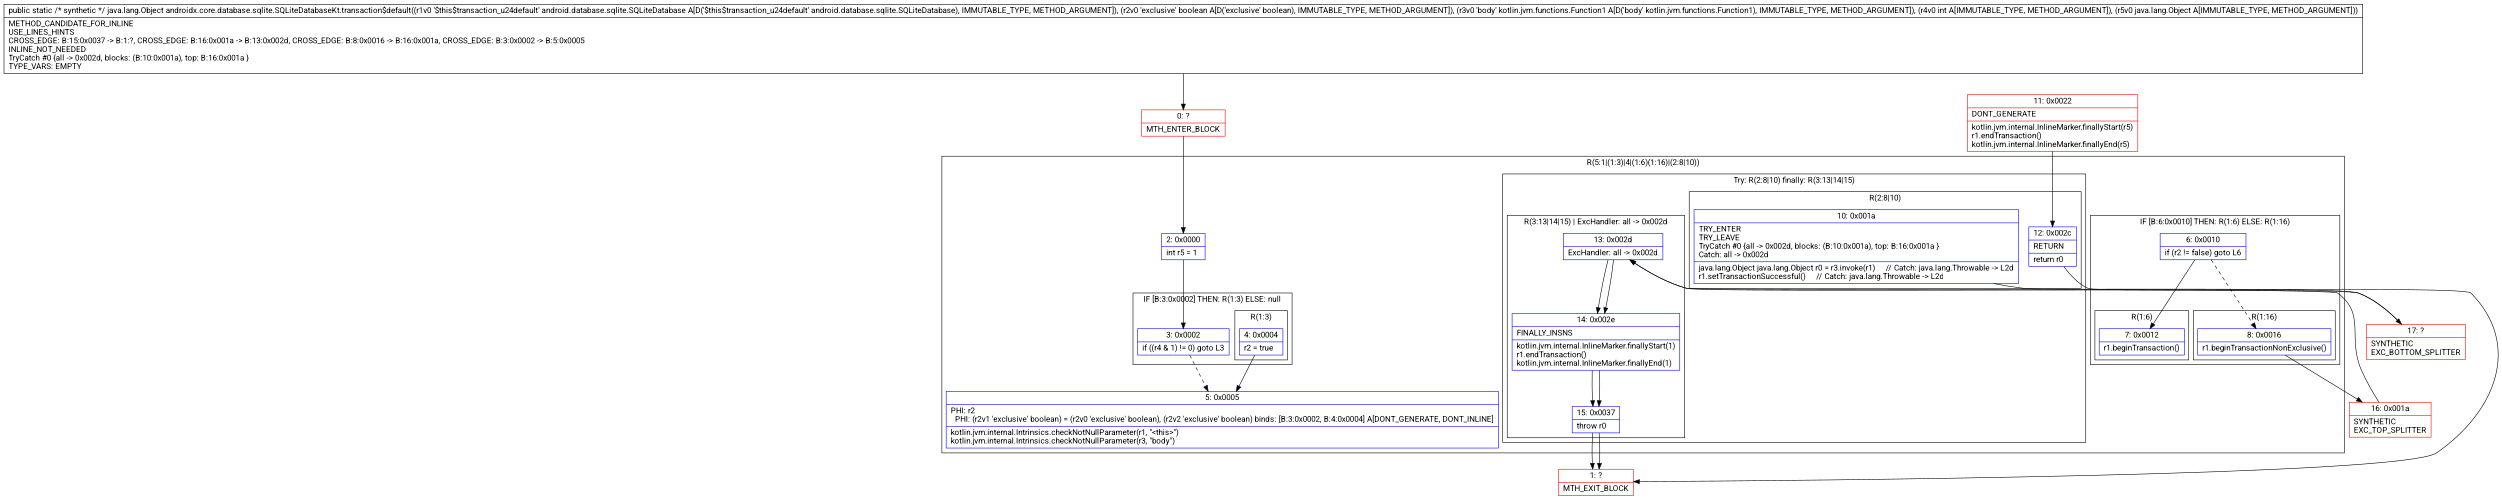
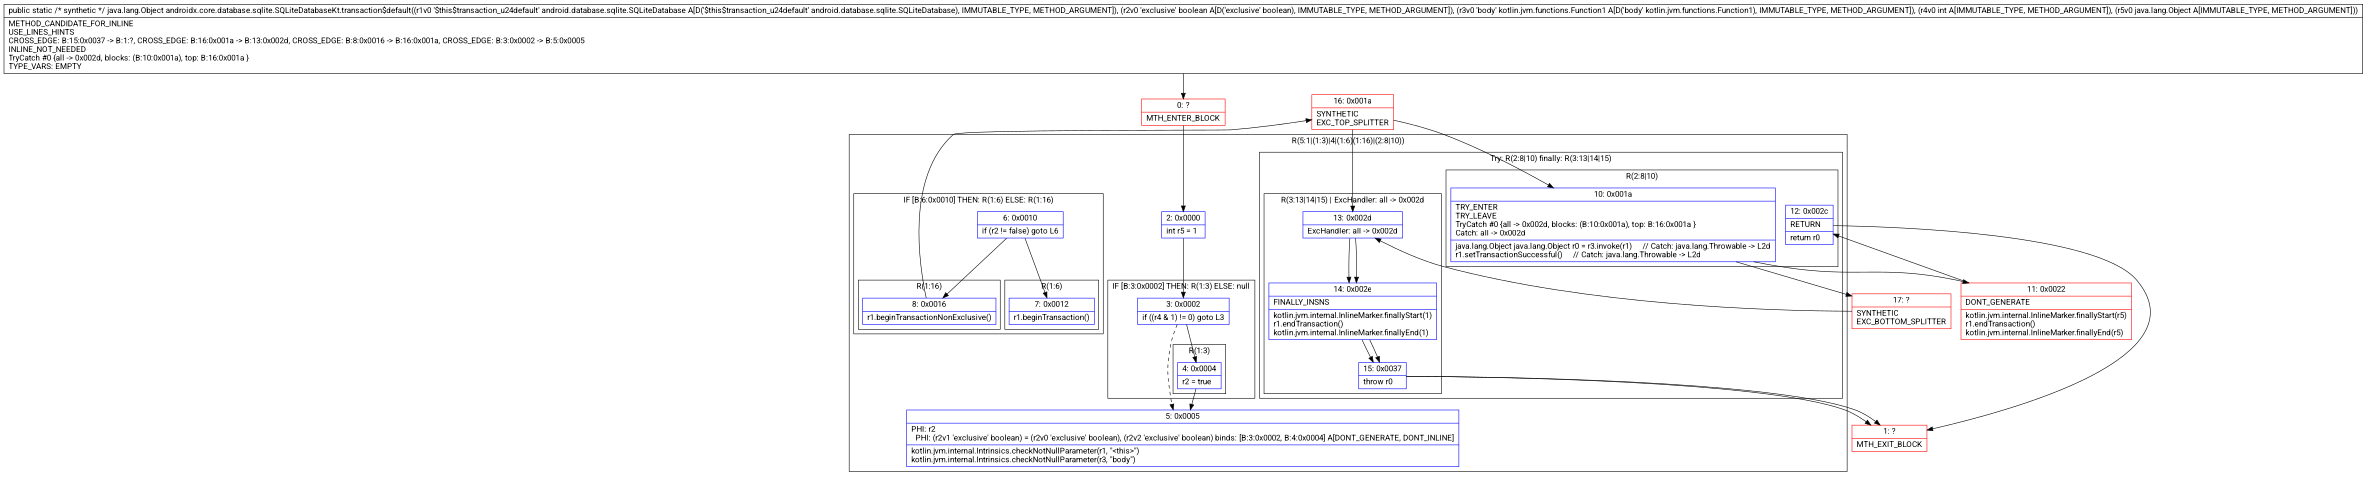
none -> (1473, 147)
none -> (1858, 272)
(2234, 295) -> (977, 266)
none -> (1191, 341)
